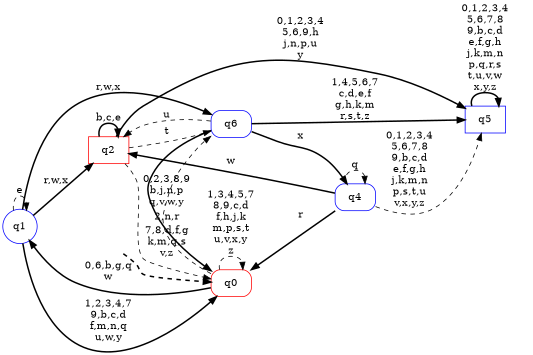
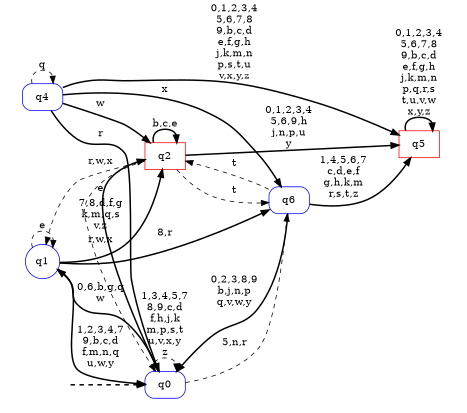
(109, 87) -> (165, 233)
(167, 115) -> (235, 163)
(485, 120) -> (419, 144)
(301, 148) -> (185, 104)
none -> (80, 180)
(443, 202) -> (231, 83)
(167, 217) -> (235, 343)
none -> (116, 267)
(231, 283) -> (165, 385)
